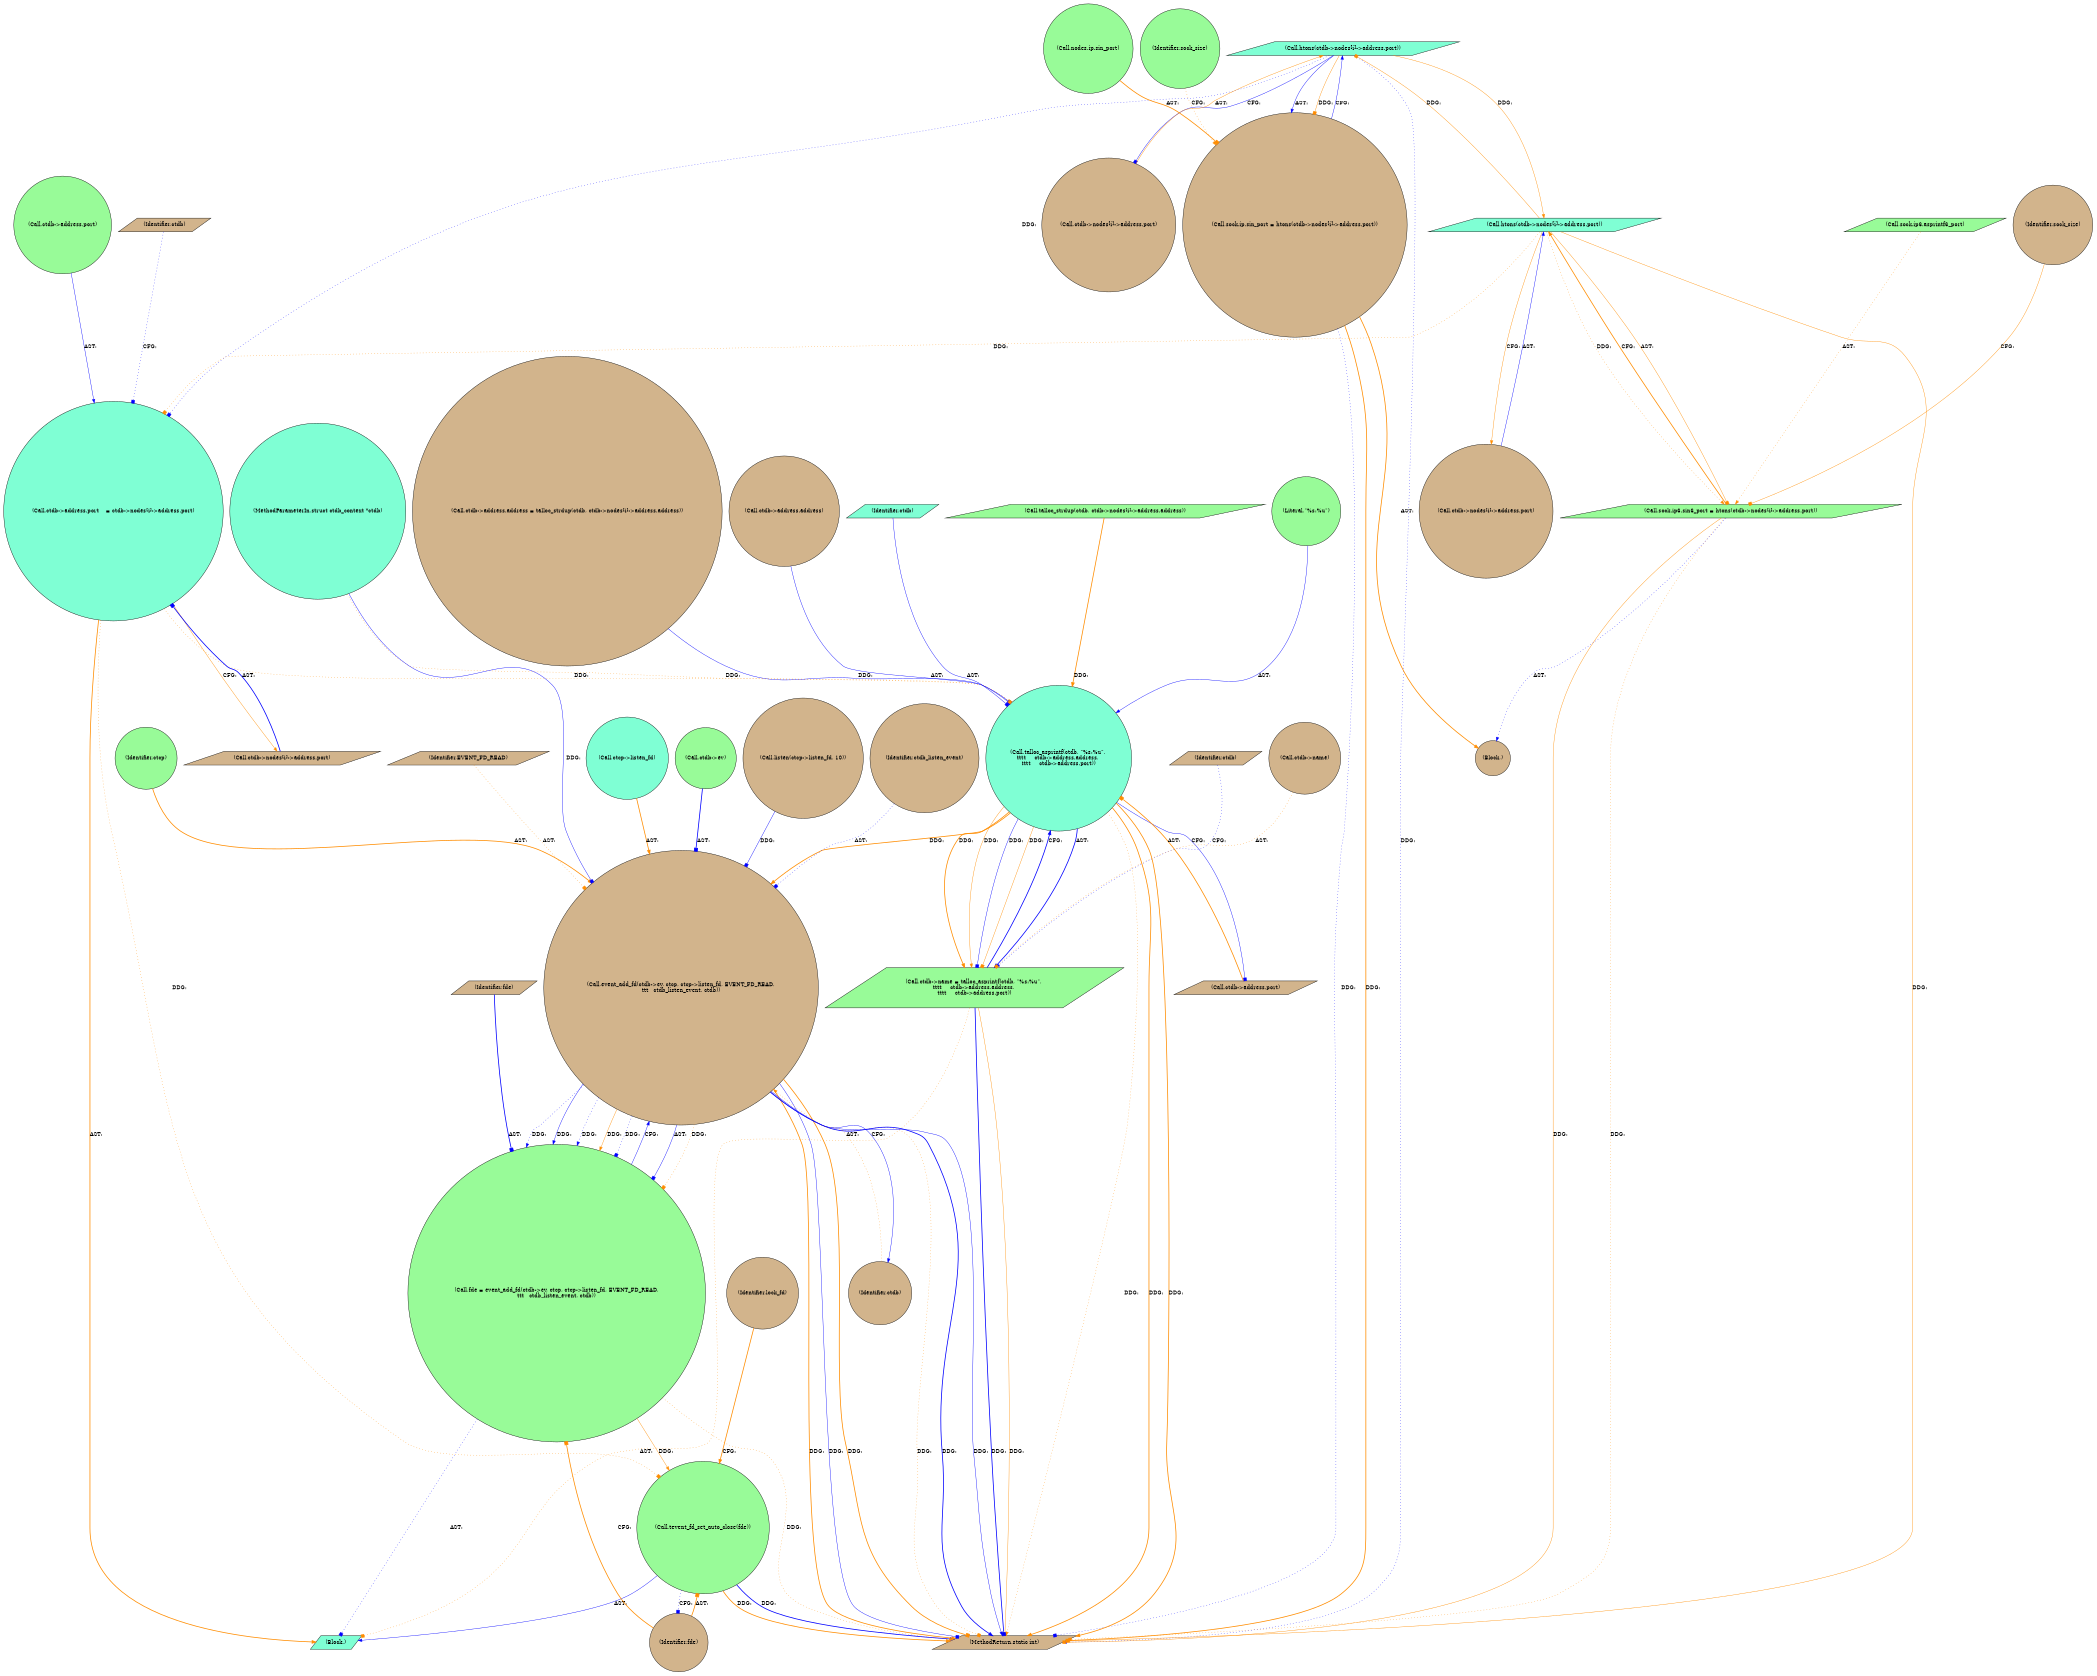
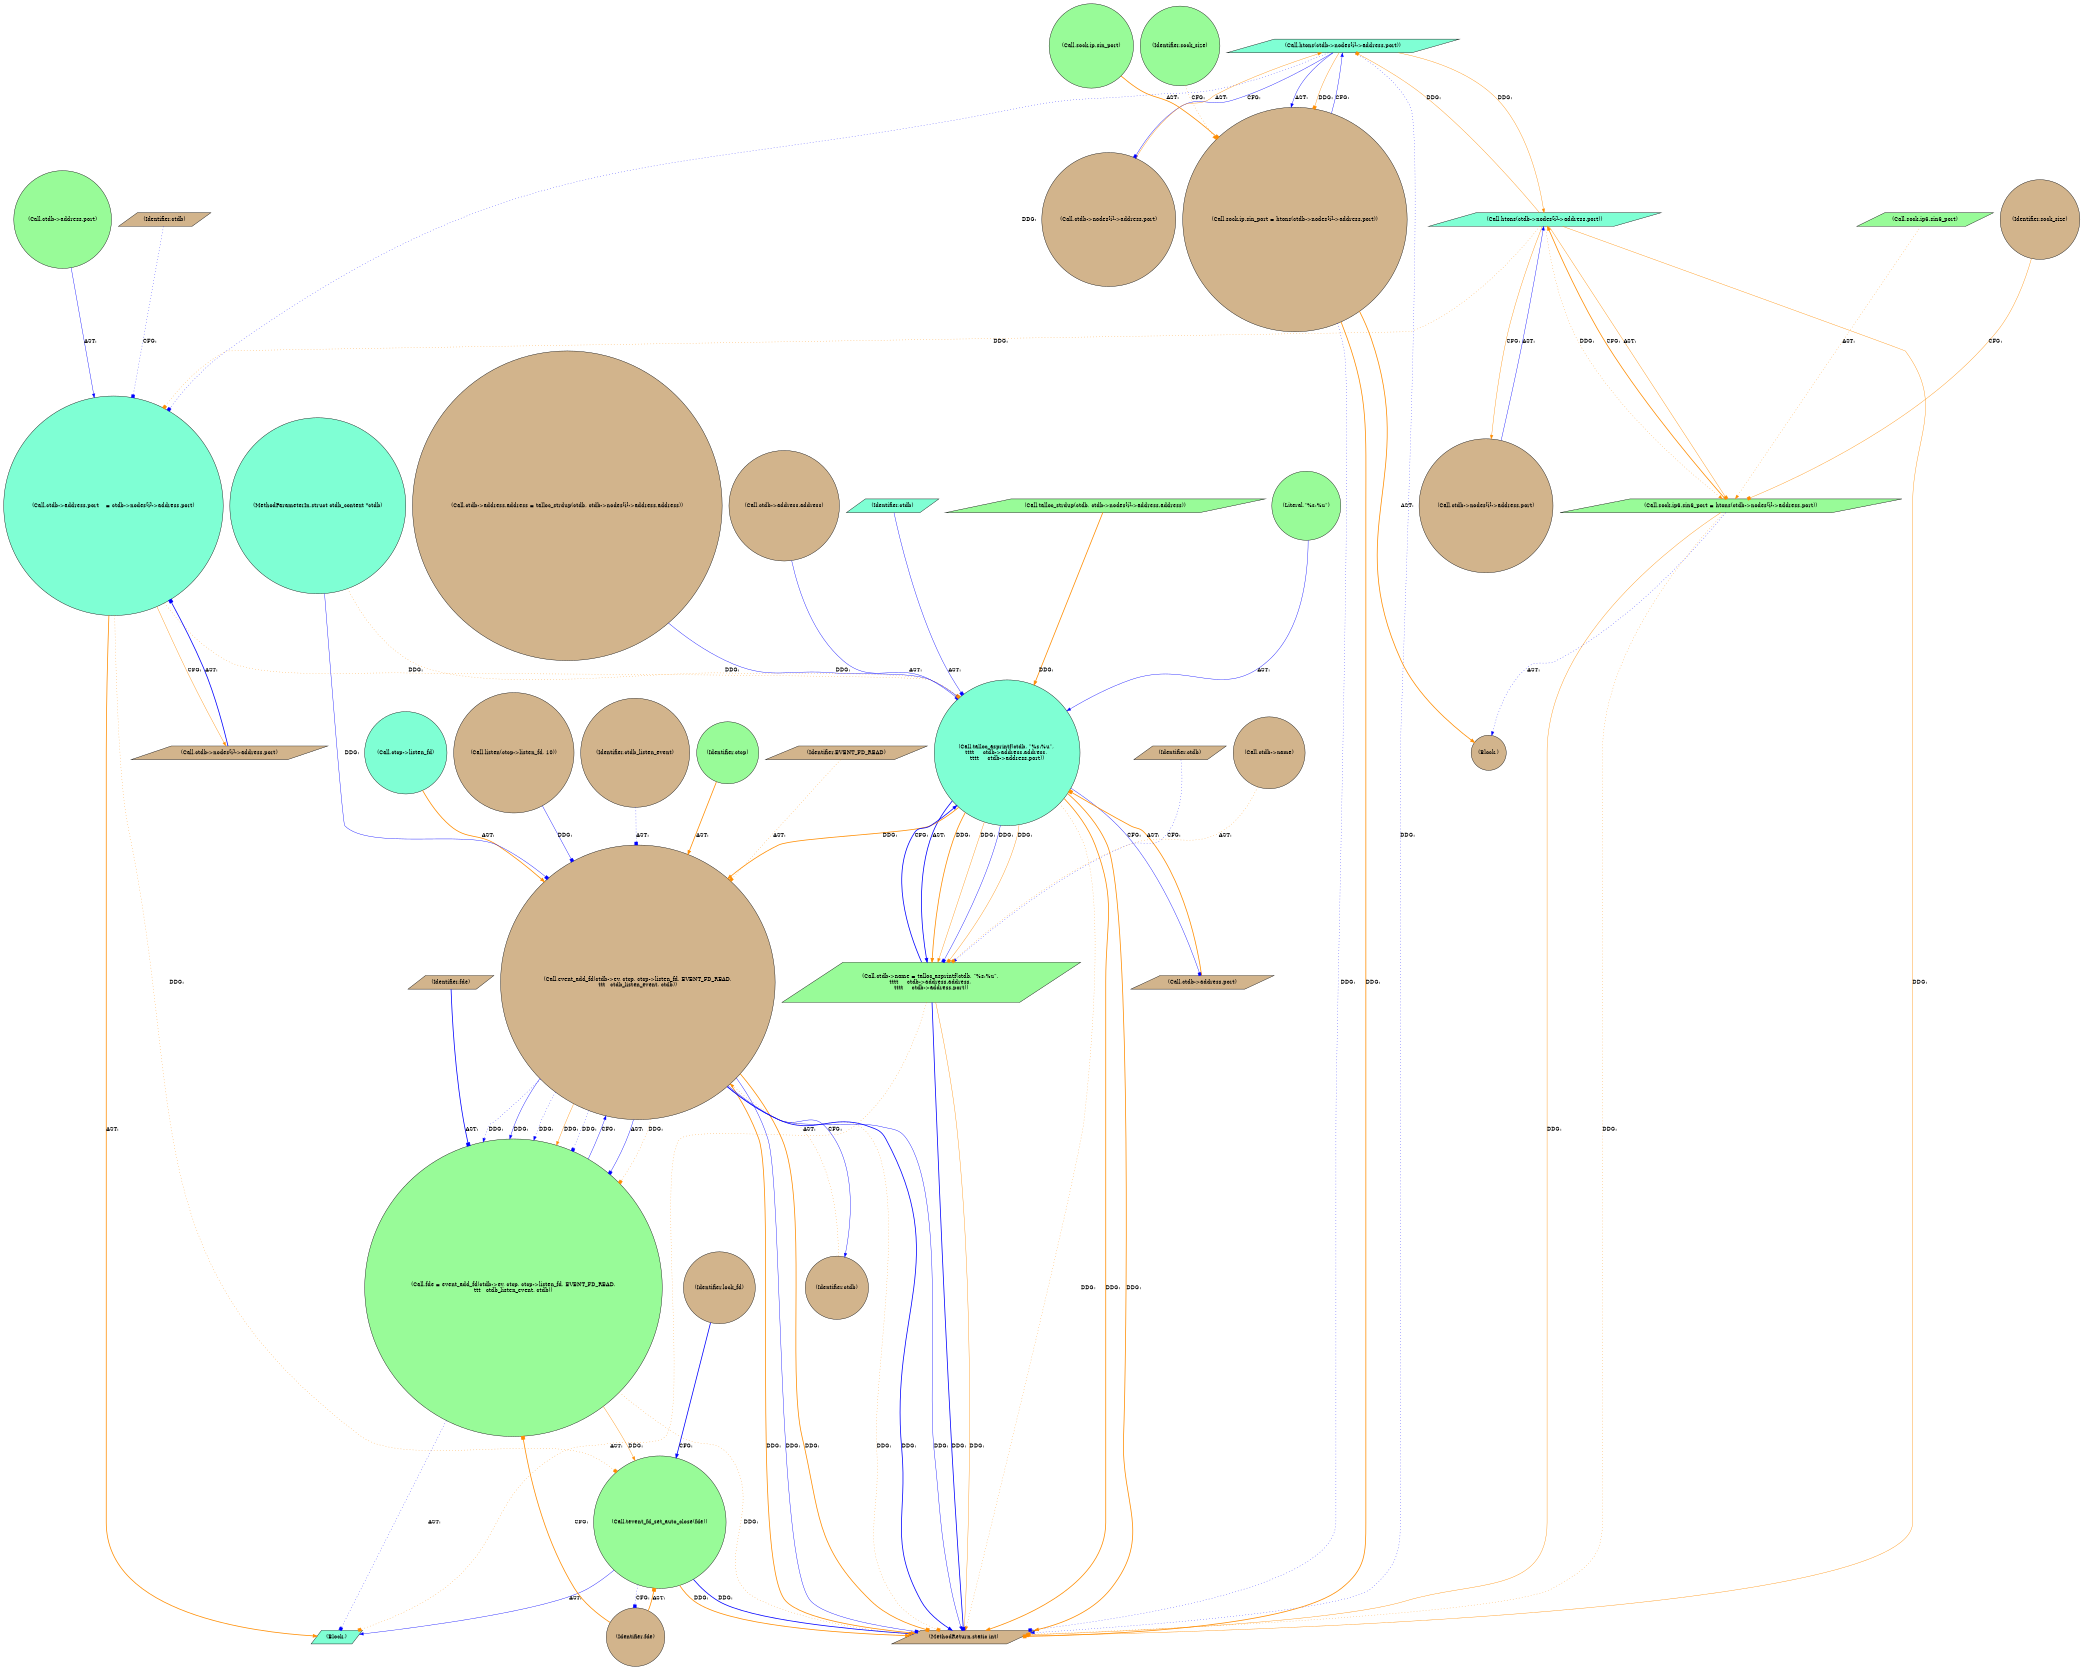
(1088, 49) -> (1091, 46)
(1925, 225) -> (1925, 220)
(706, 758) -> none
(737, 1394) -> (694, 1388)
